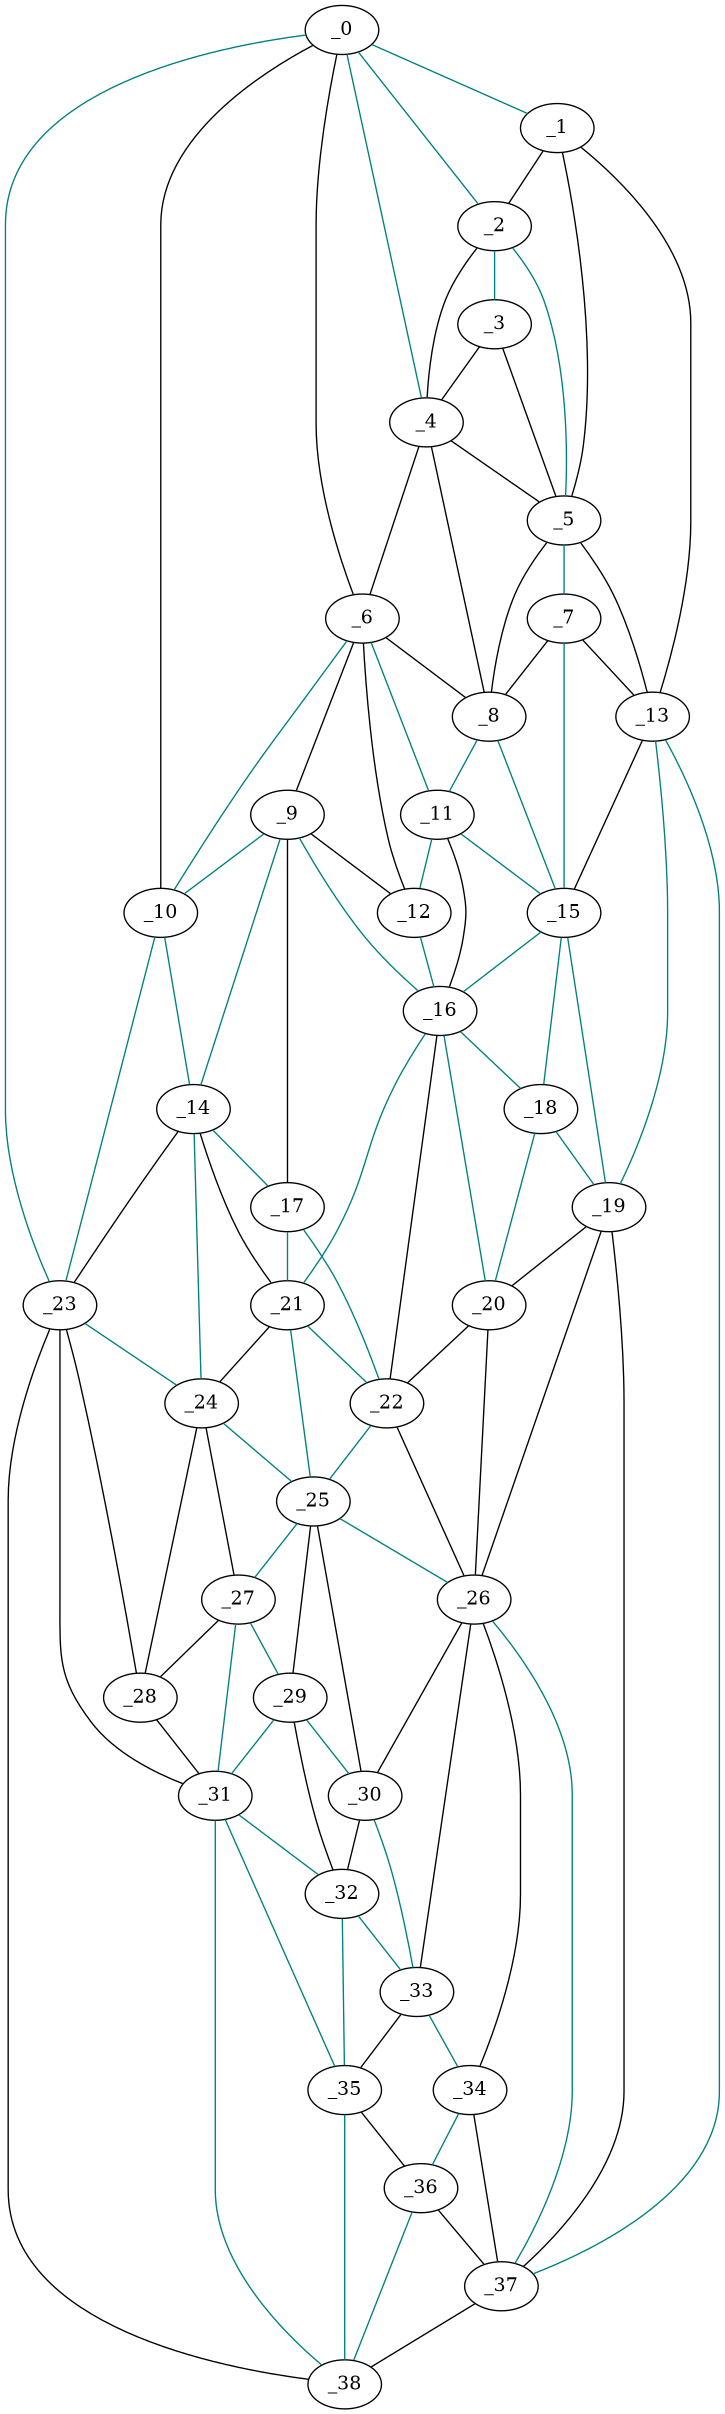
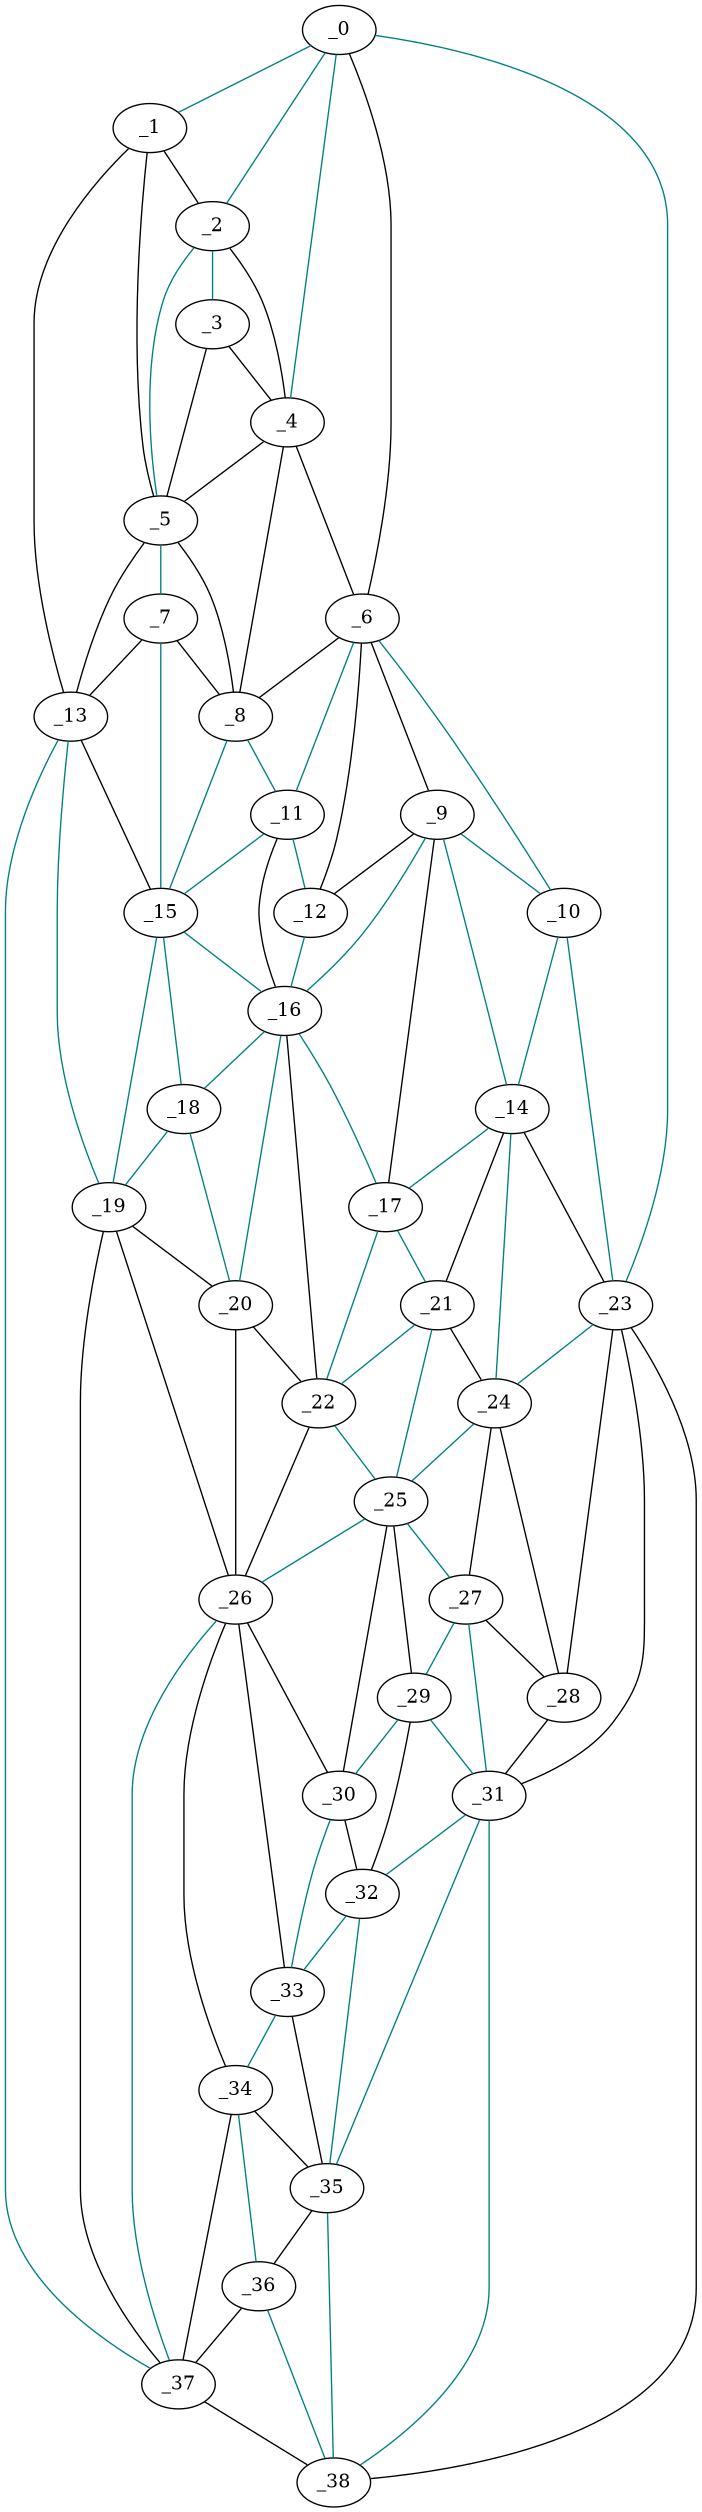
(161, 434) -> none
(366, 1159) -> (341, 1107)
none -> (281, 2139)
